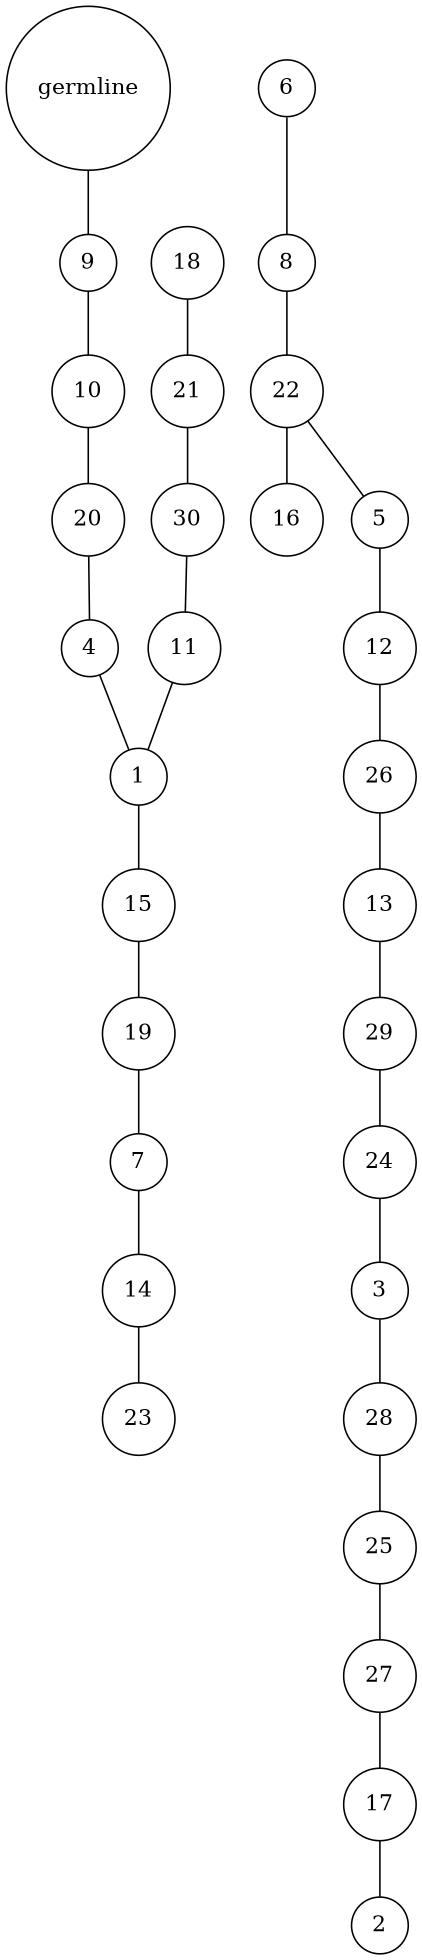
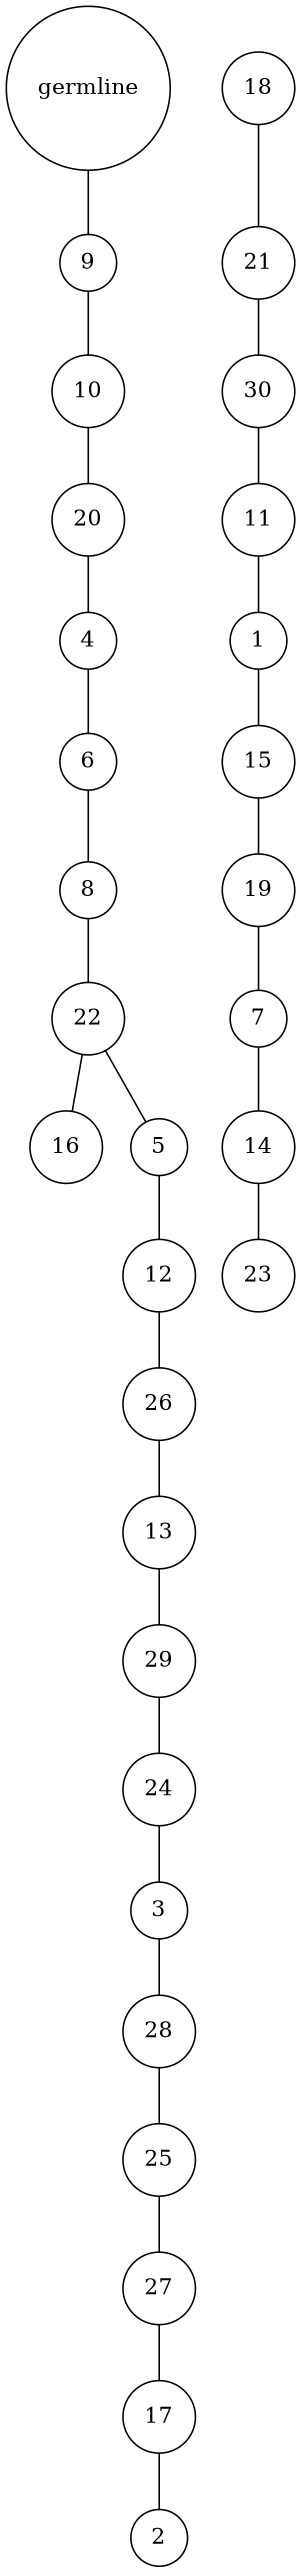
(114, 712) -> (88, 701)
